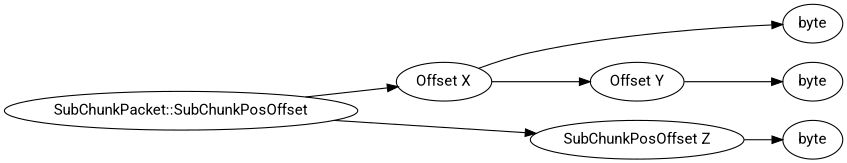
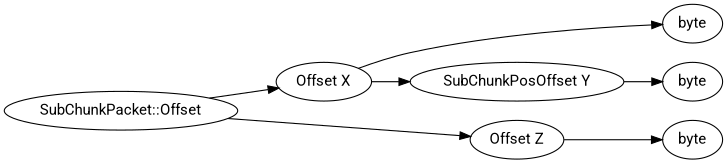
(637, 82) -> (517, 82)
(181, 111) -> (121, 111)
(637, 140) -> (517, 140)
